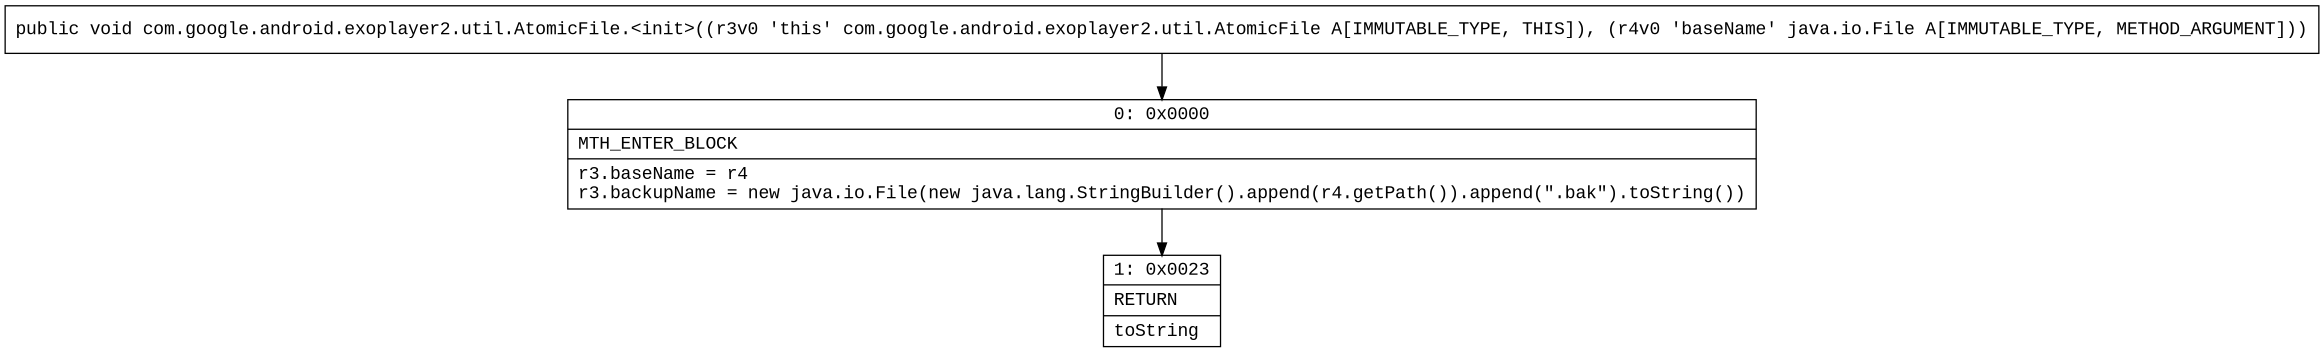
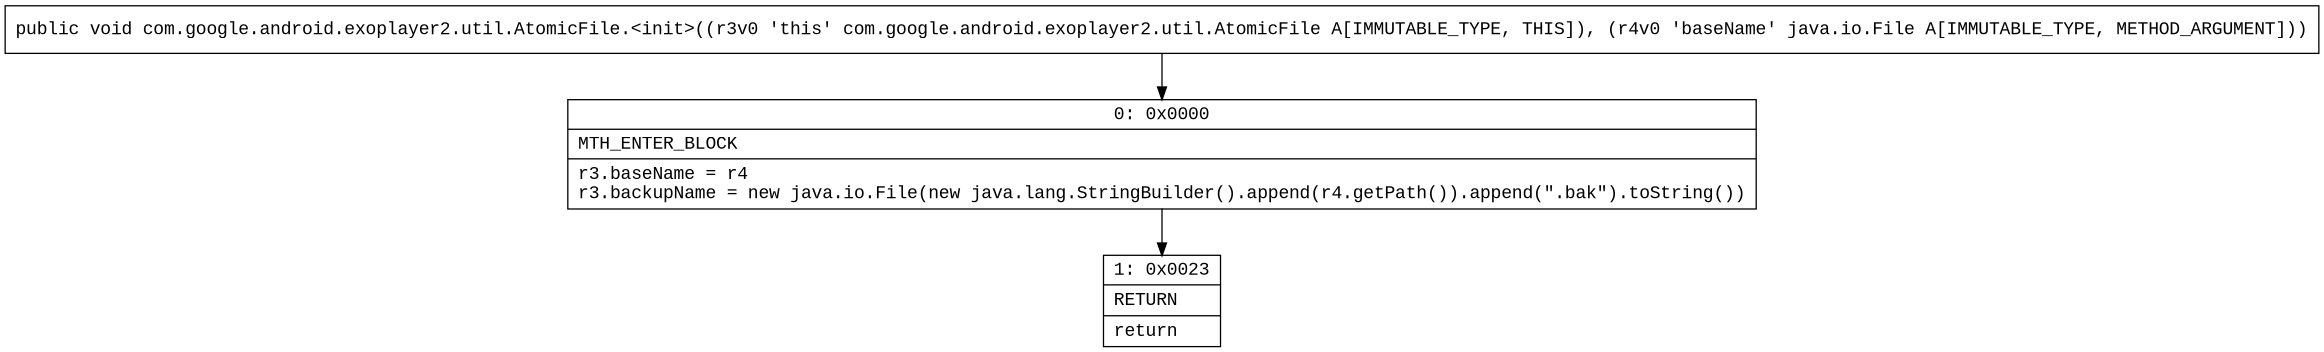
(1157, 331) -> (1146, 331)
